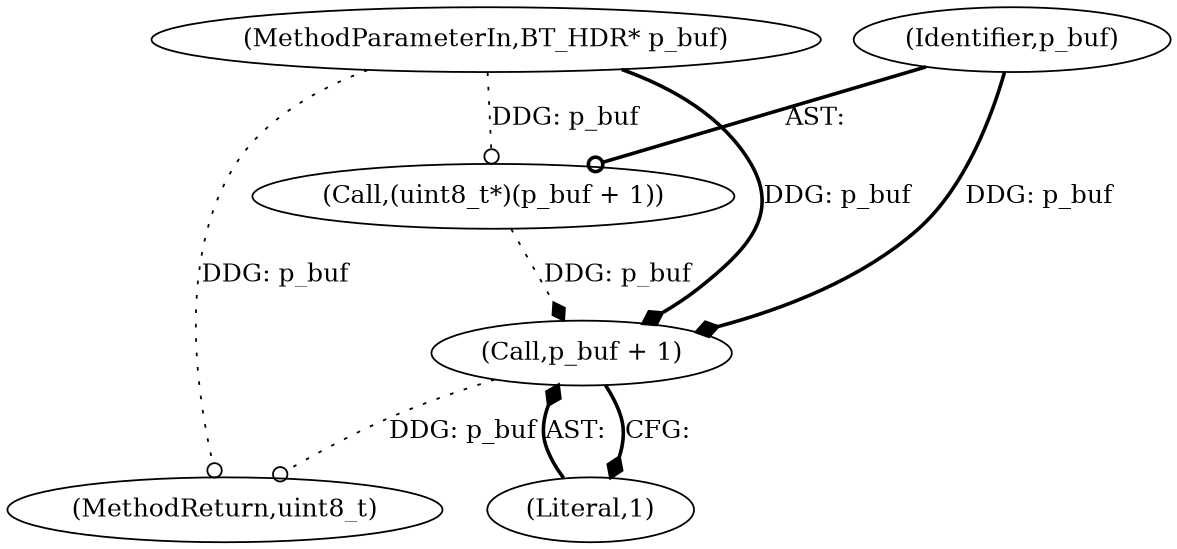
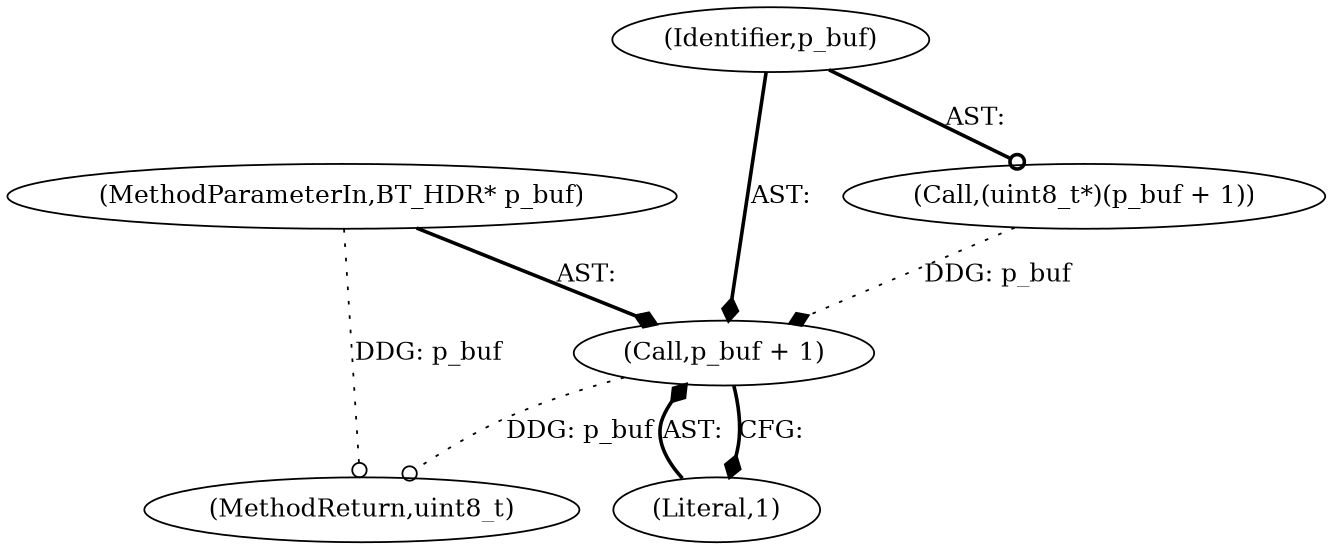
(489, 111) -> none
(837, 196) -> (591, 275)
(1039, 196) -> (785, 196)
